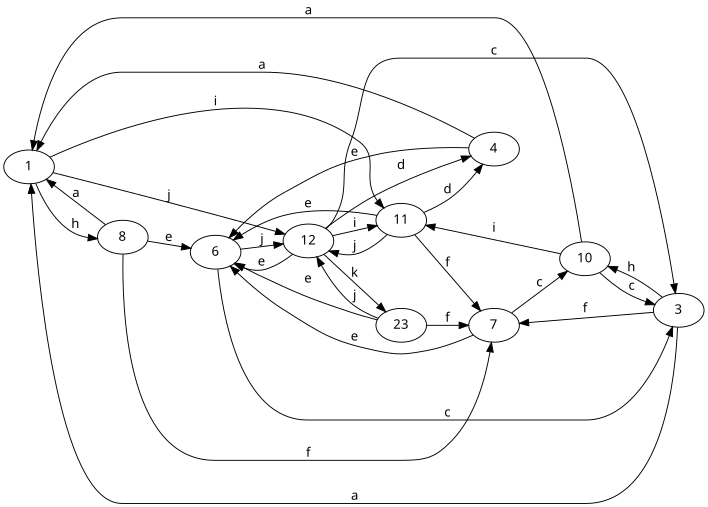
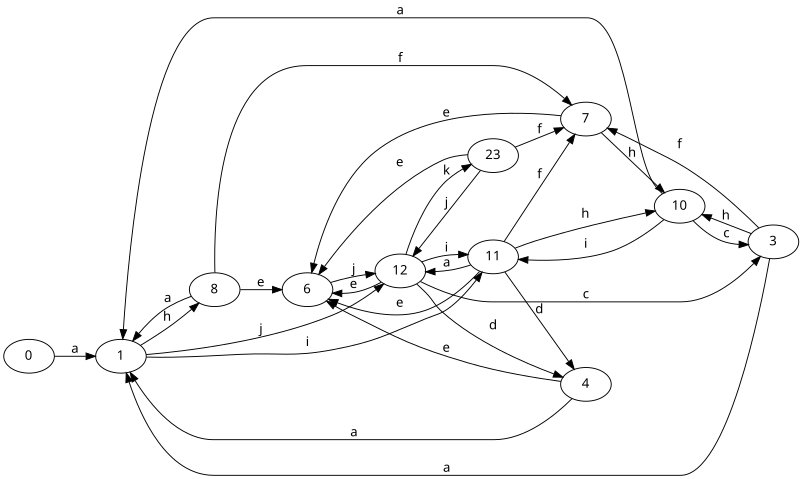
none -> (580, 228)
(355, 246) -> (447, 263)
(540, 283) -> (633, 153)
none -> (29, 356)
(414, 420) -> none
